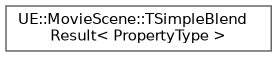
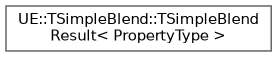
(139, 28) -> (139, 28)
